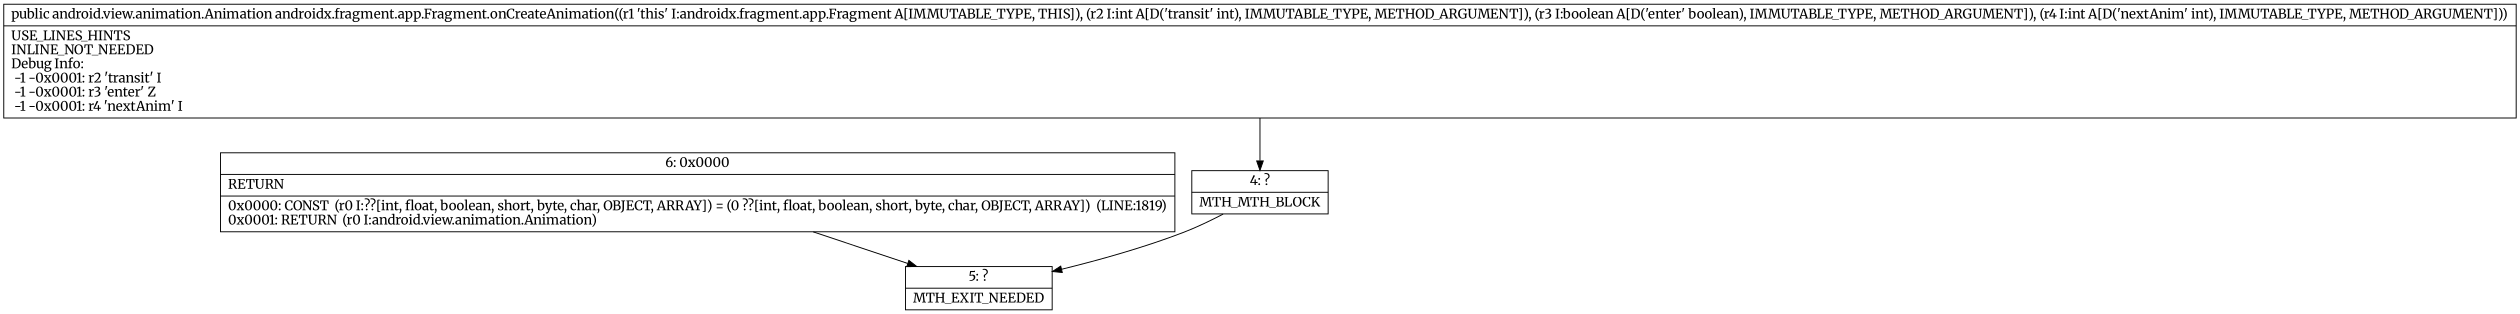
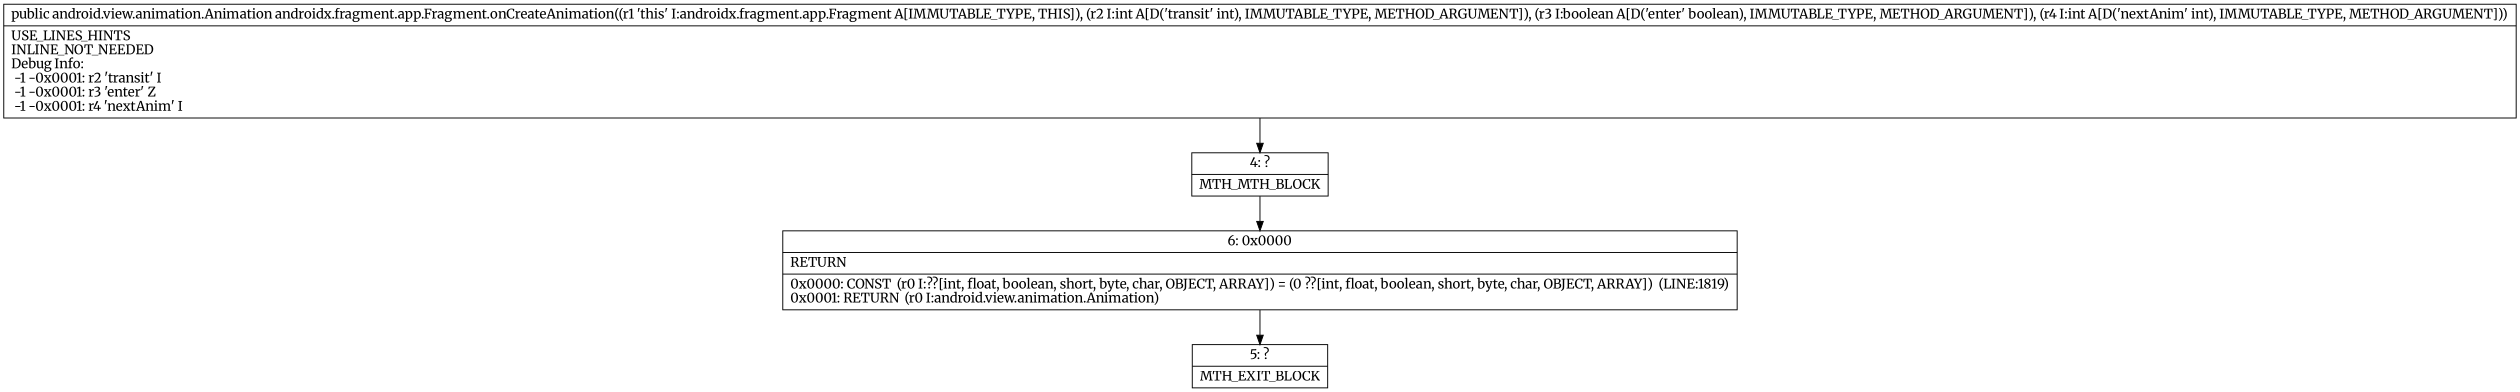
(1144, 246) -> (1260, 209)
(979, 299) -> (1260, 377)
